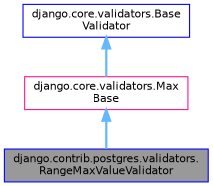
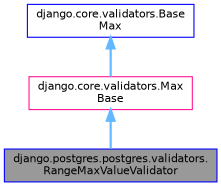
(106, 21) -> (111, 21)
(106, 165) -> (111, 165)
